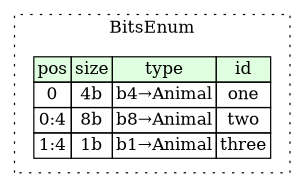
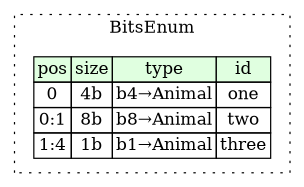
(53, 120) -> (53, 120)
